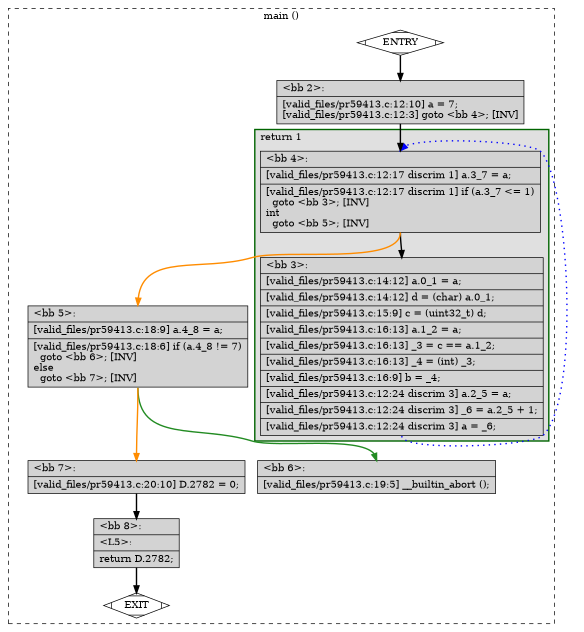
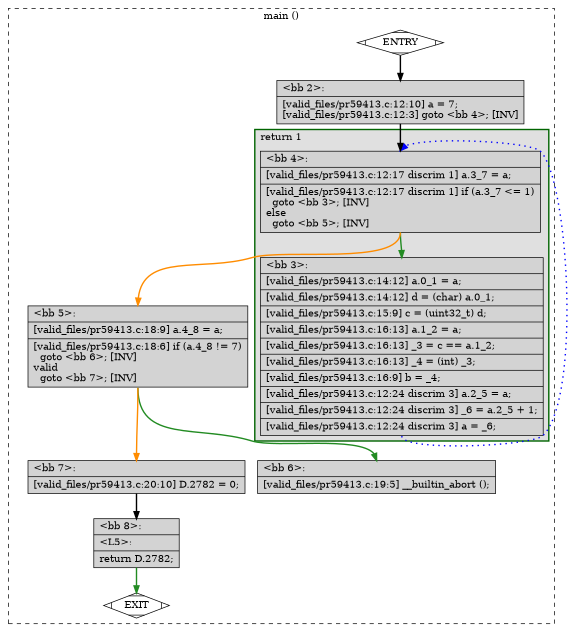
(273, 213) -> (276, 213)
(401, 241) -> (401, 241)
(44, 368) -> (46, 368)
(136, 577) -> (136, 577)
